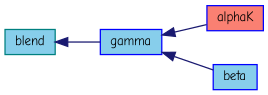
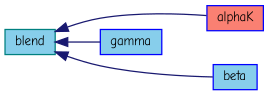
(191, 28) -> (136, 14)
(194, 63) -> (139, 72)
